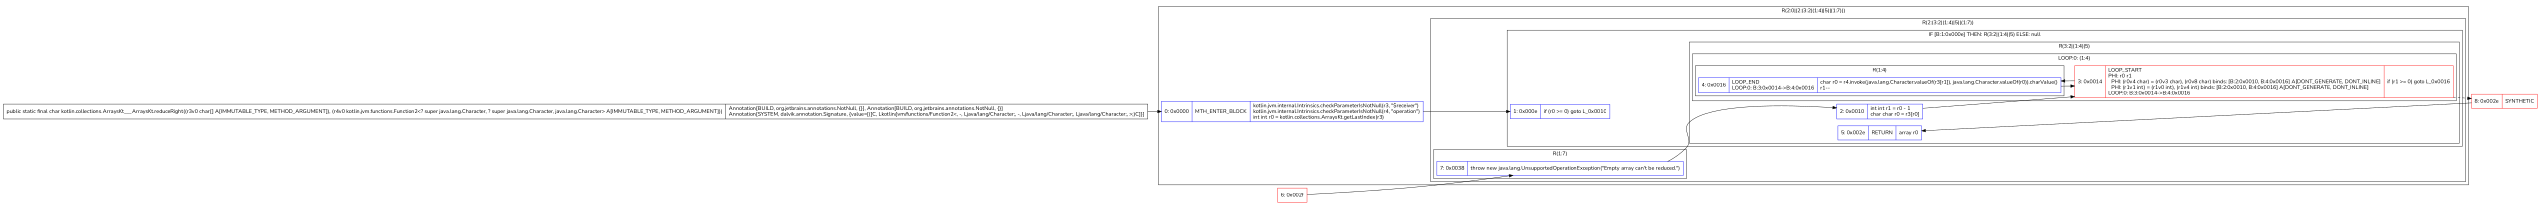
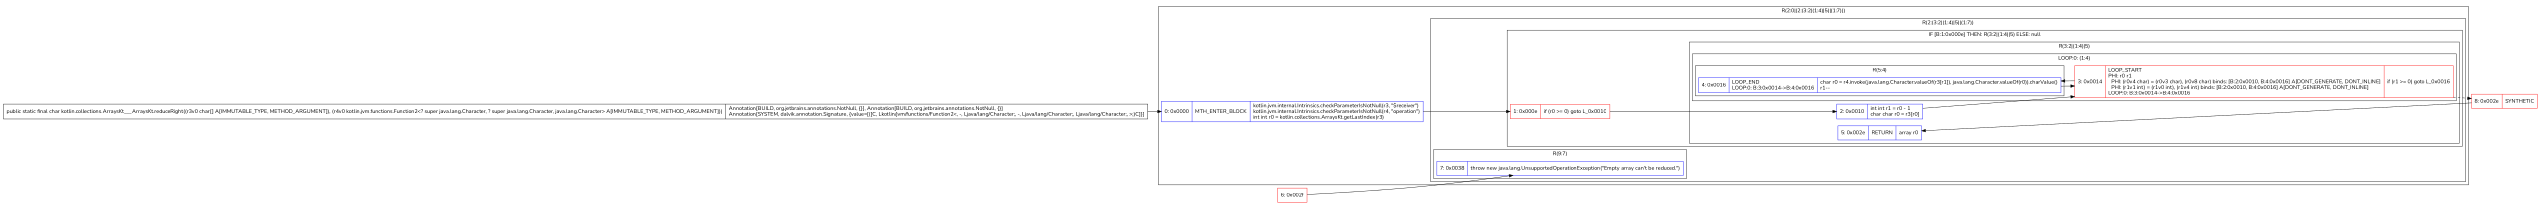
(1880, 70) -> (1880, 70)
(1734, 108) -> (1721, 112)
(1560, 112) -> (1560, 112)
(1560, 154) -> (1560, 154)
